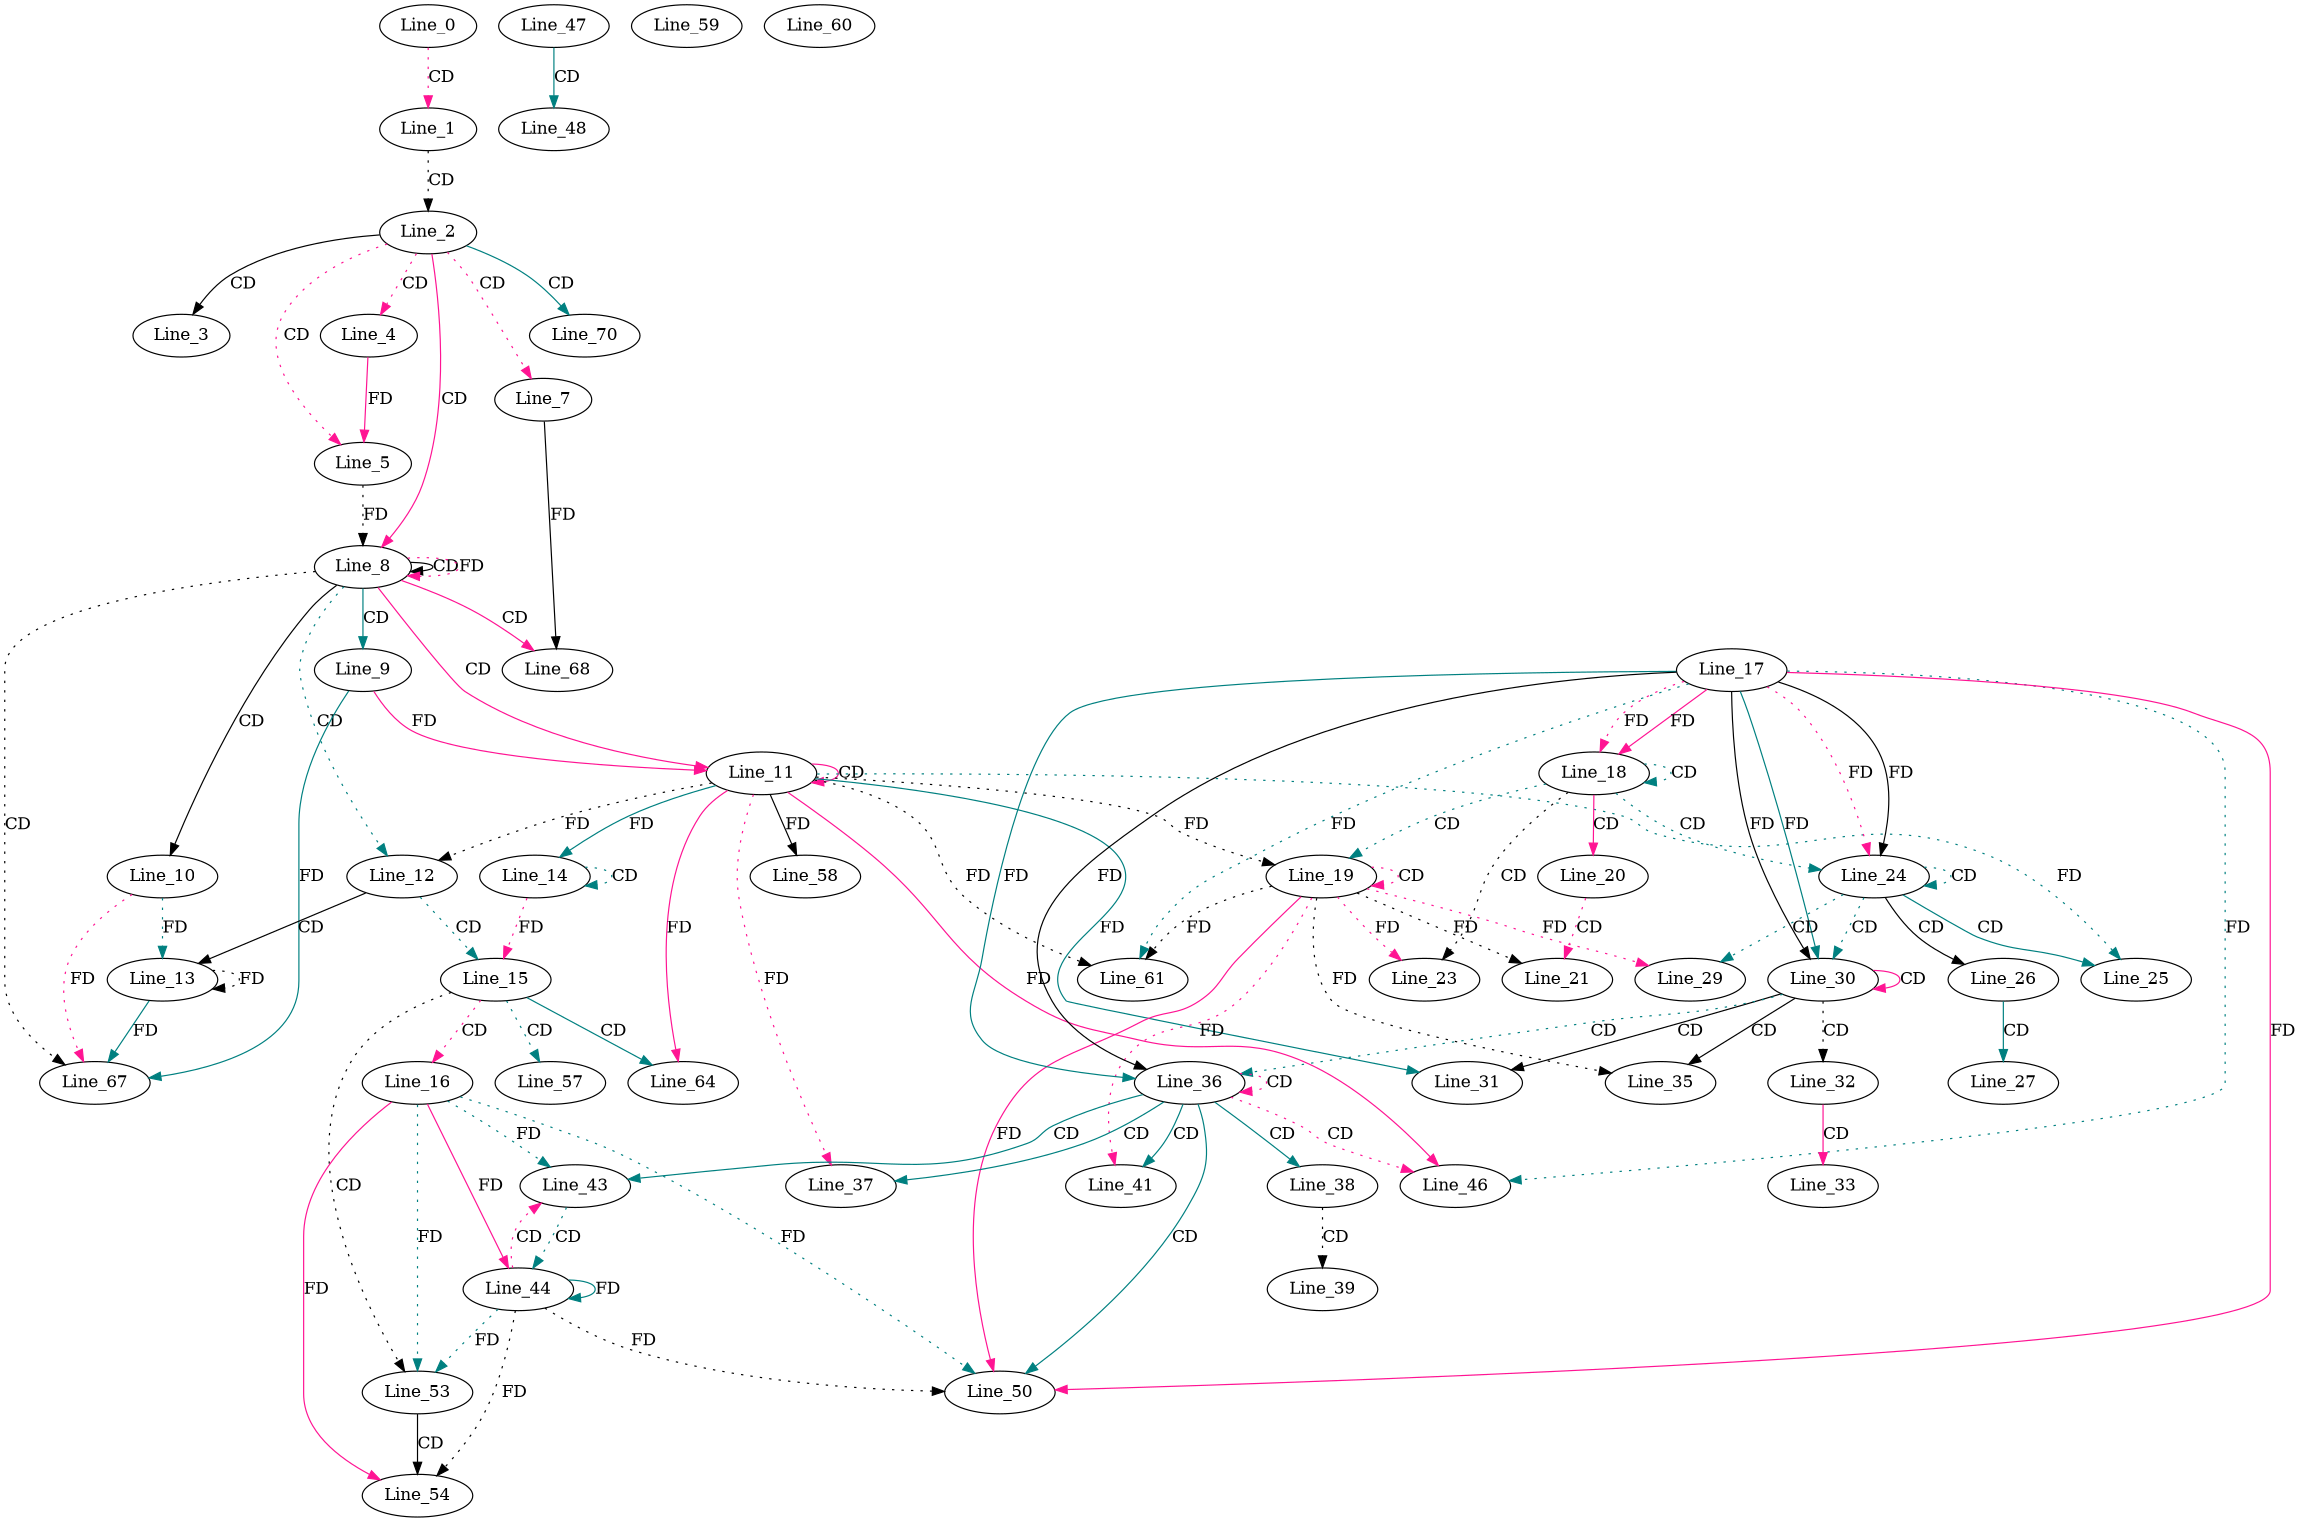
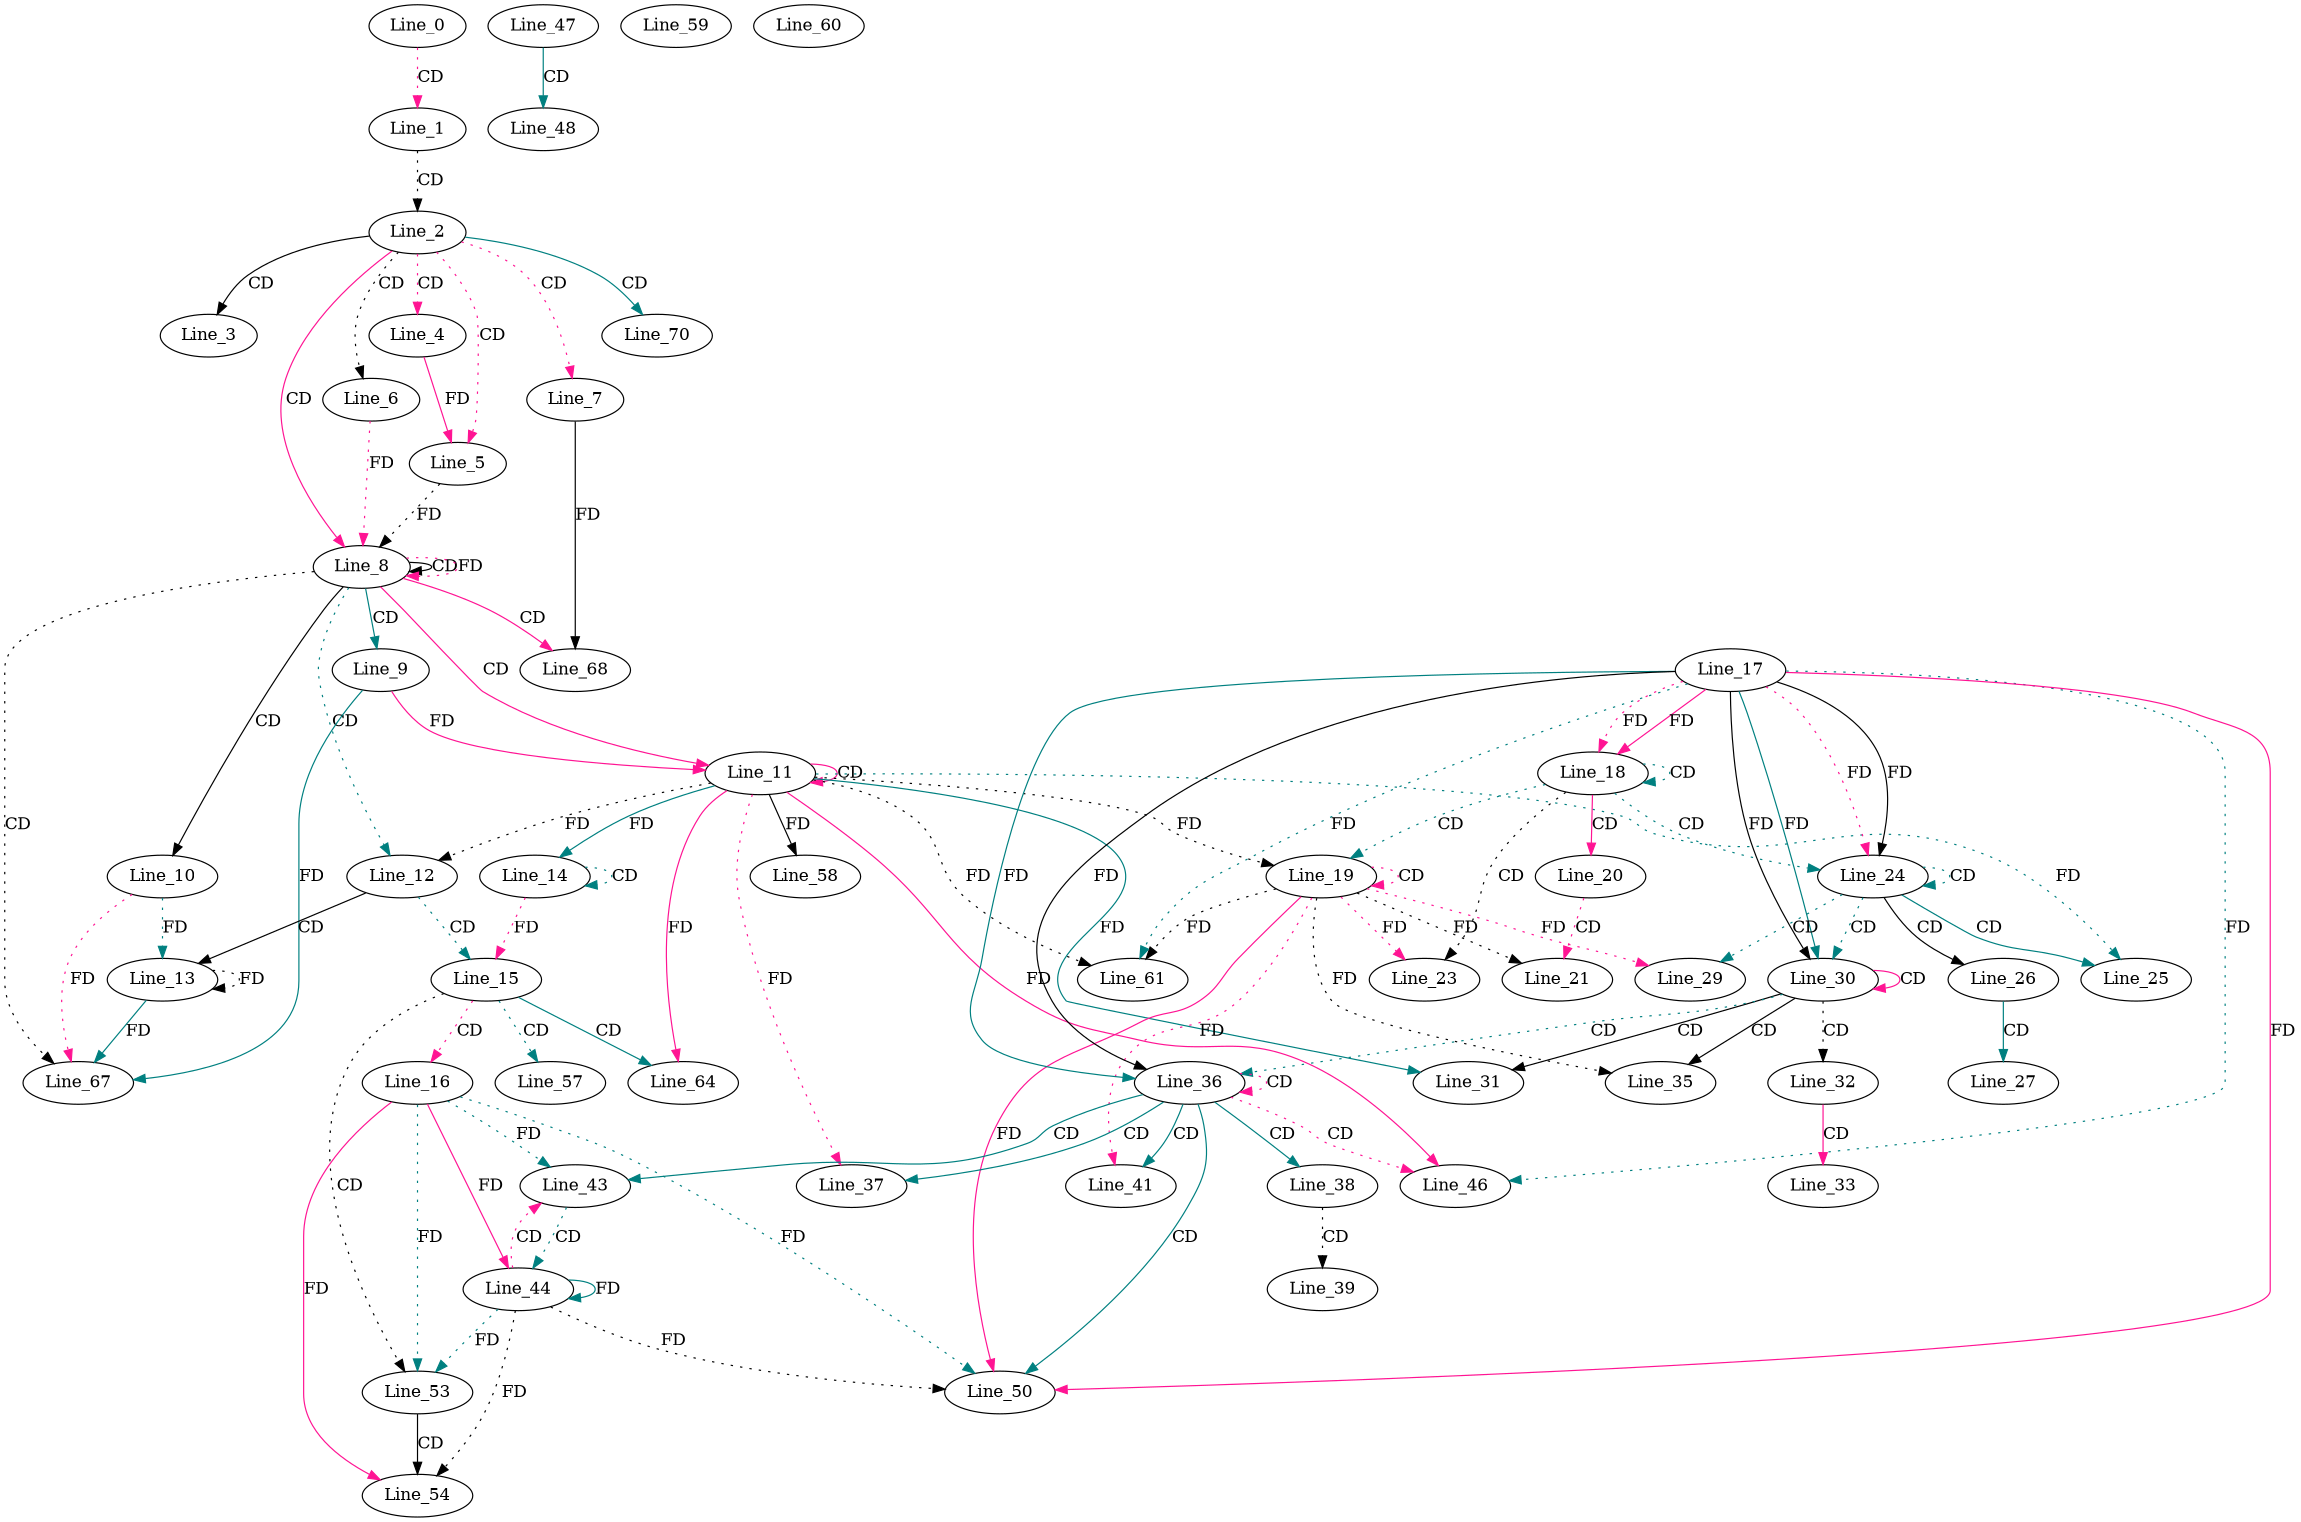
none -> (371, 400)
